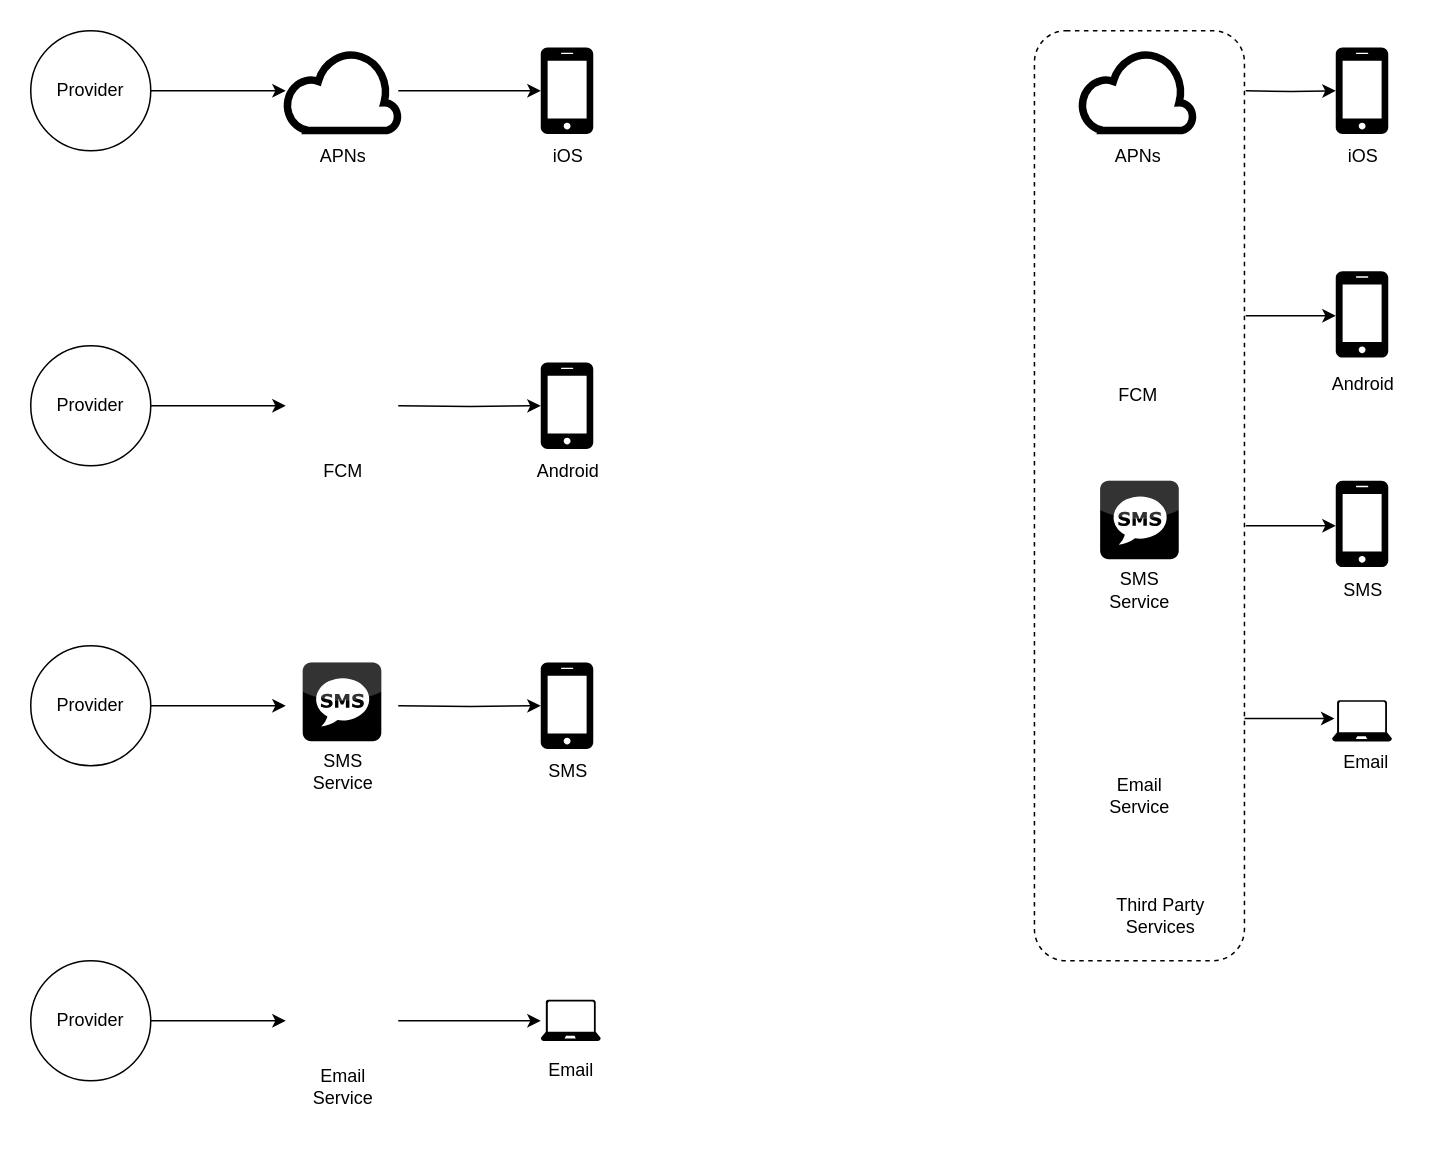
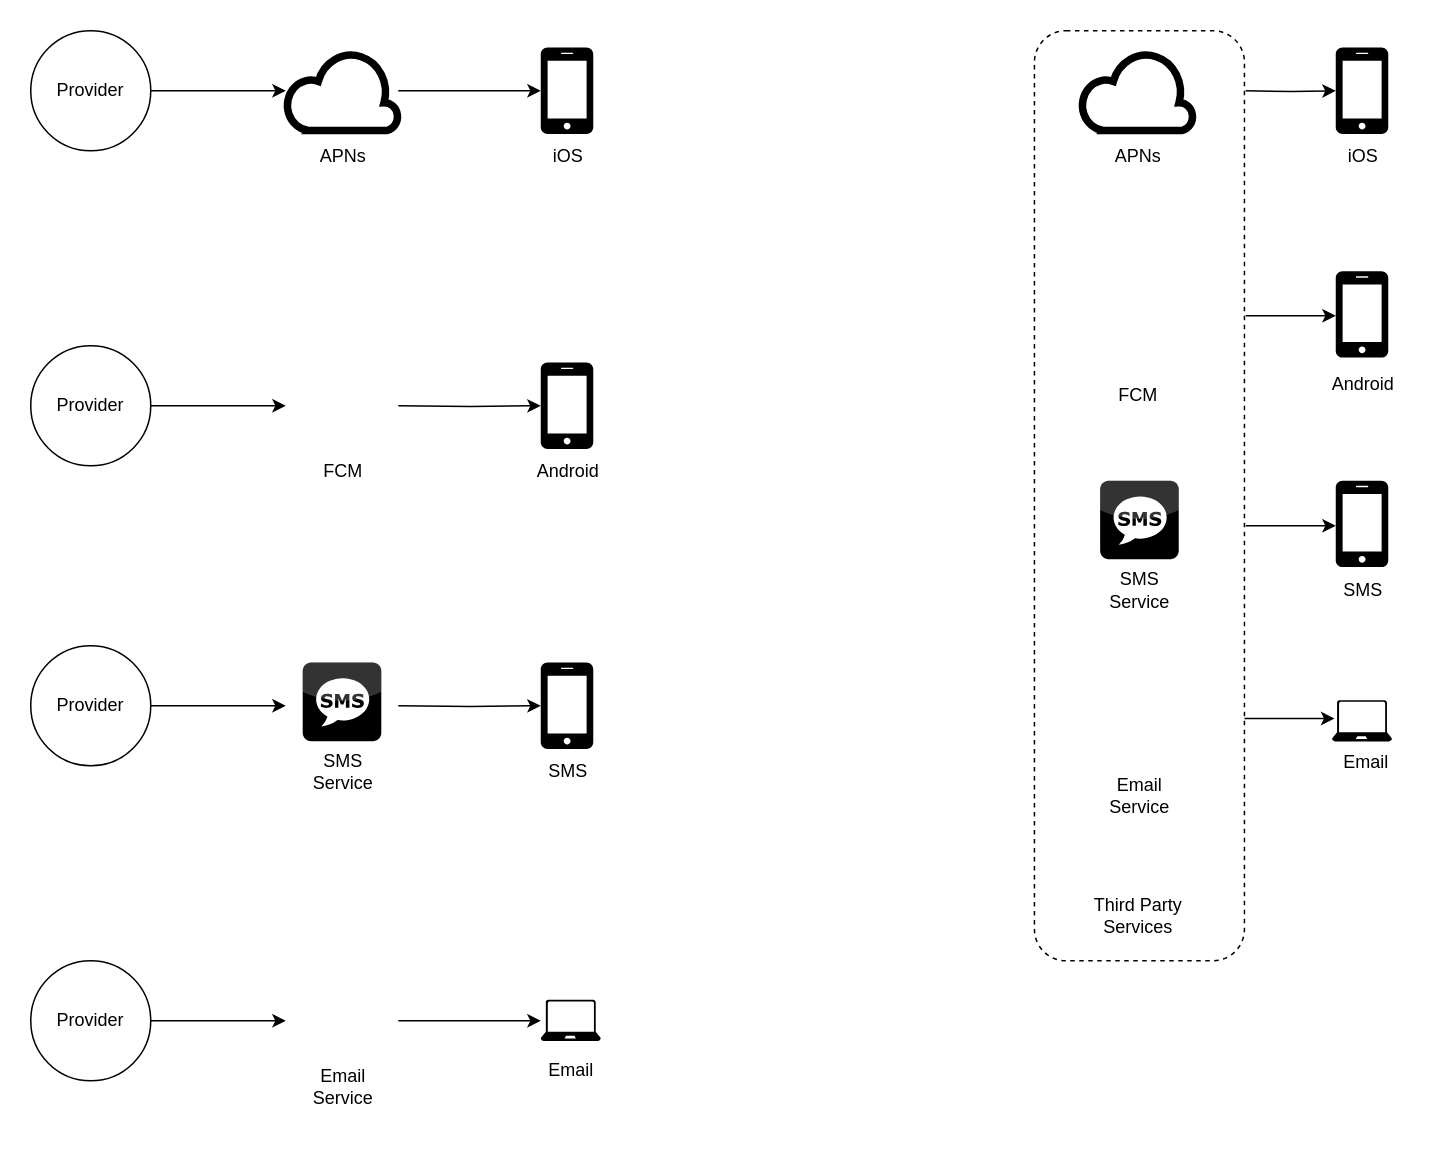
(1160, 916) -> (1137, 916)
